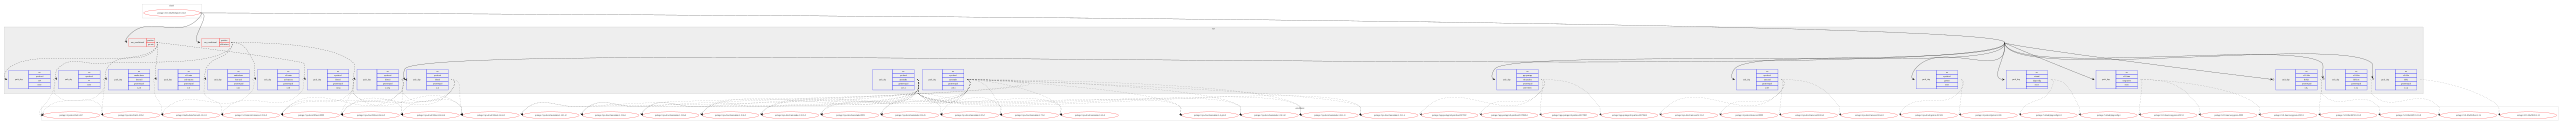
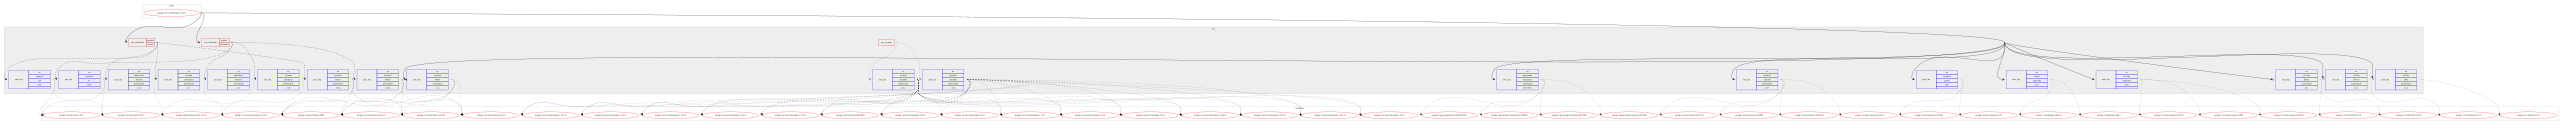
none -> (887, 42)
none -> (1150, 115)
